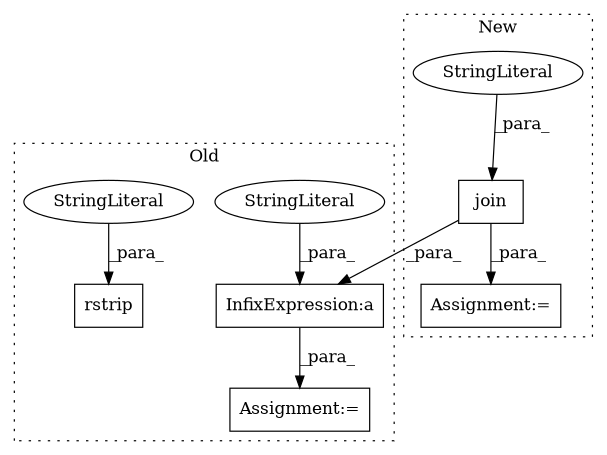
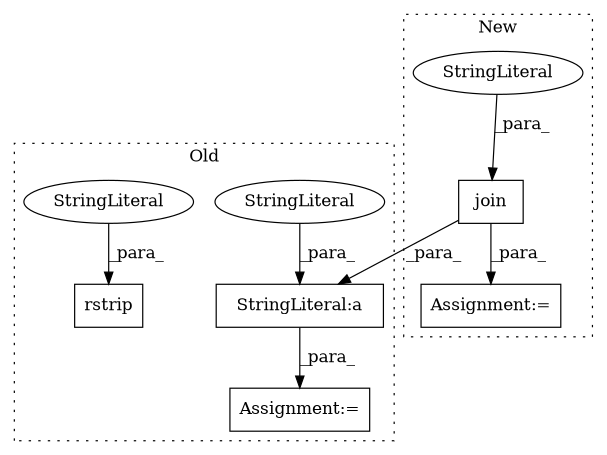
(300, 306) -> (300, 306)
